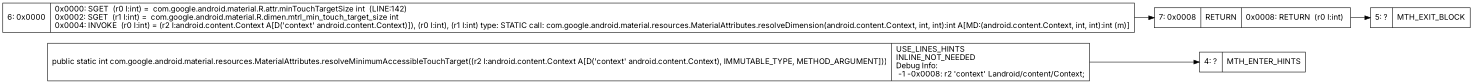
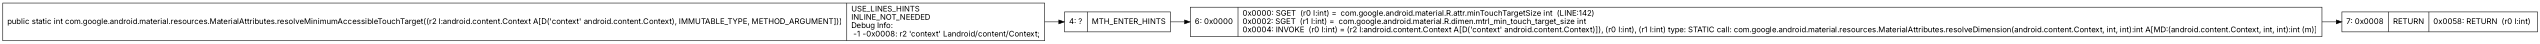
(1296, 17) -> (2483, 22)
(1420, 18) -> none
none -> (1177, 22)
